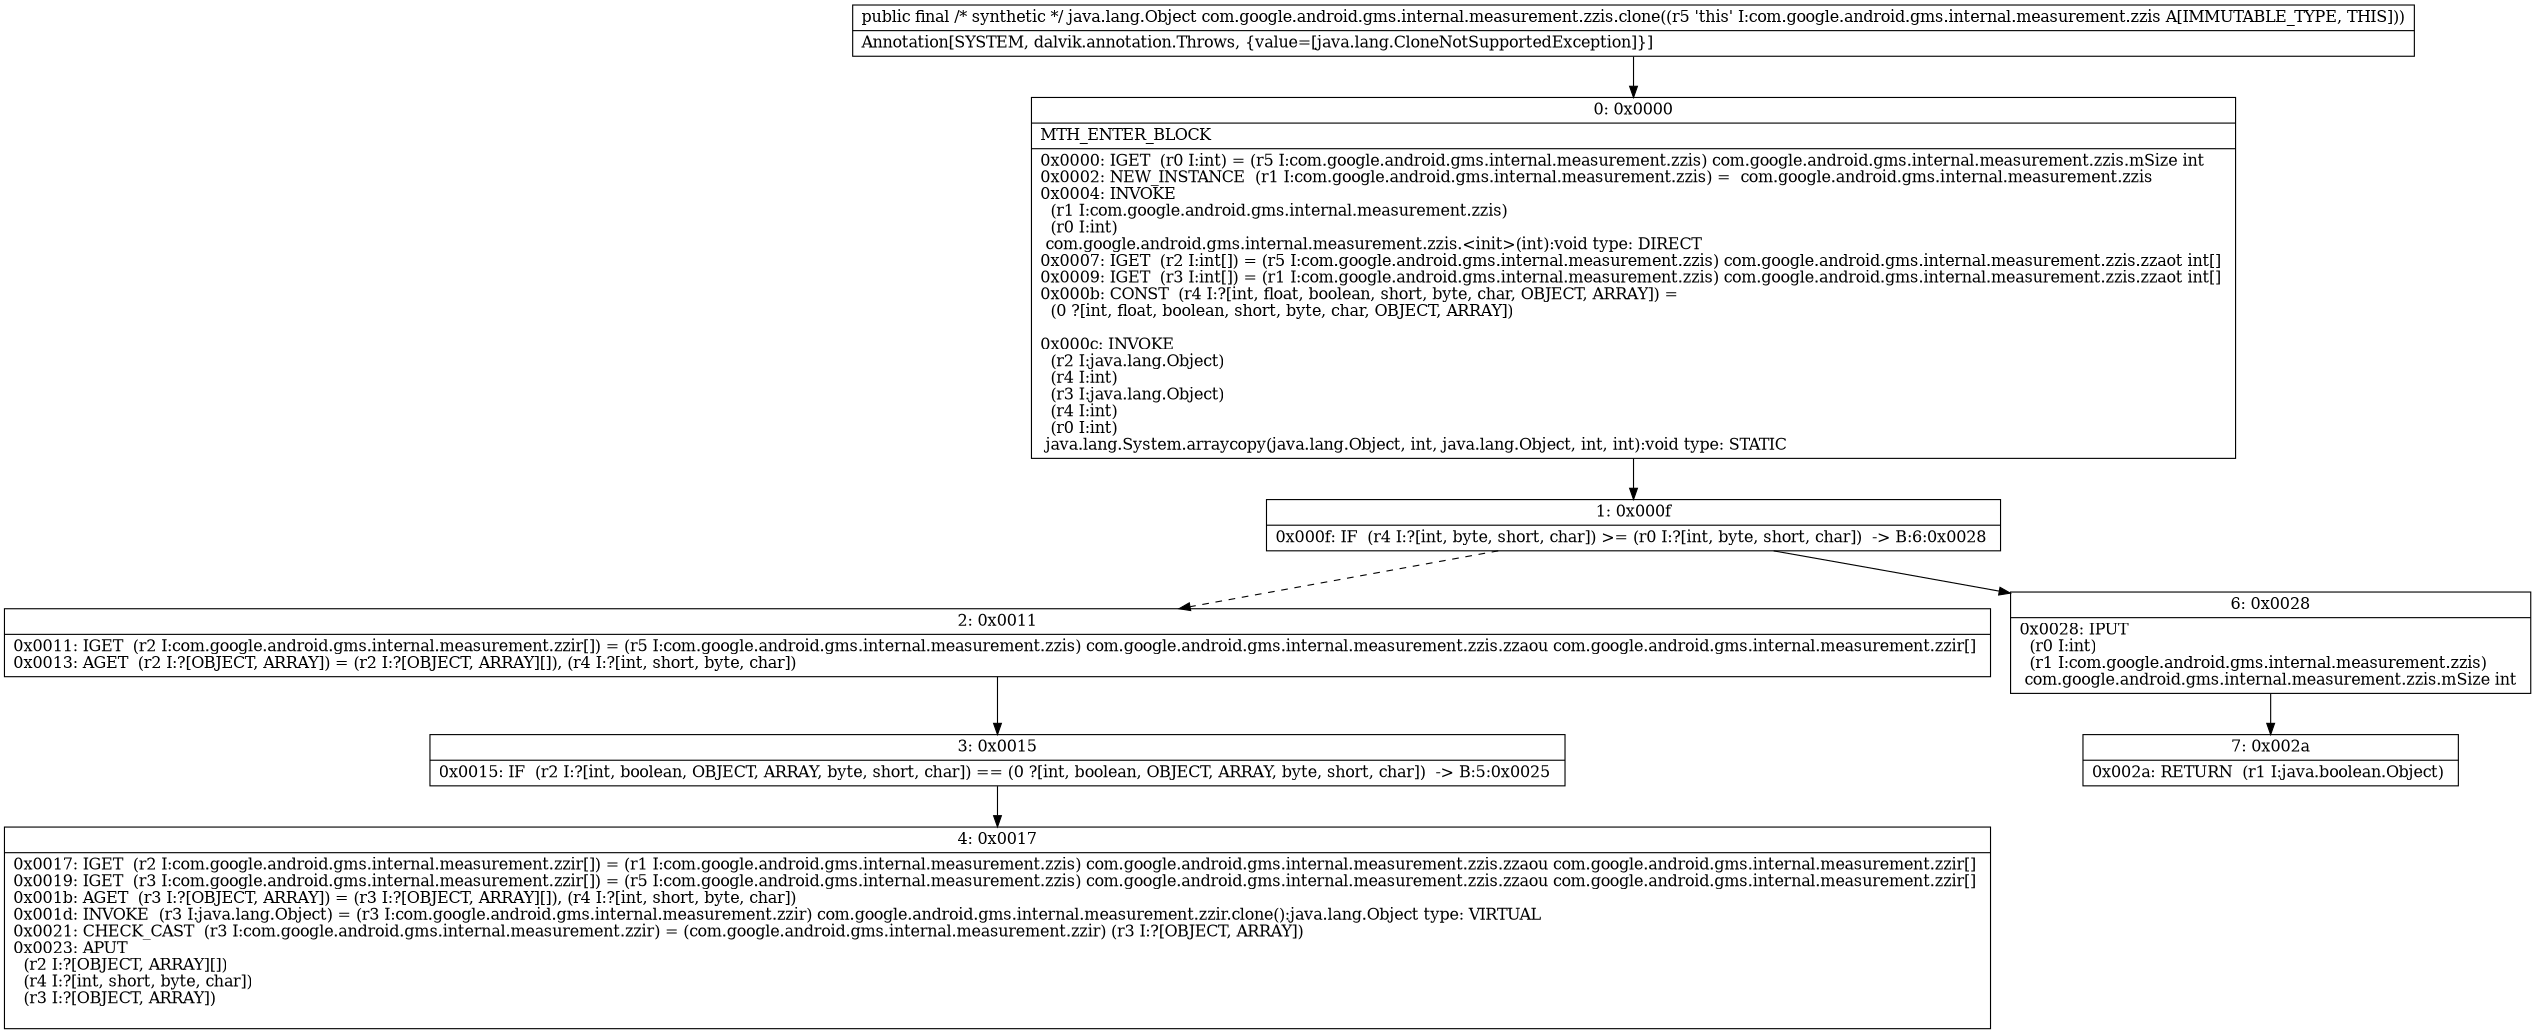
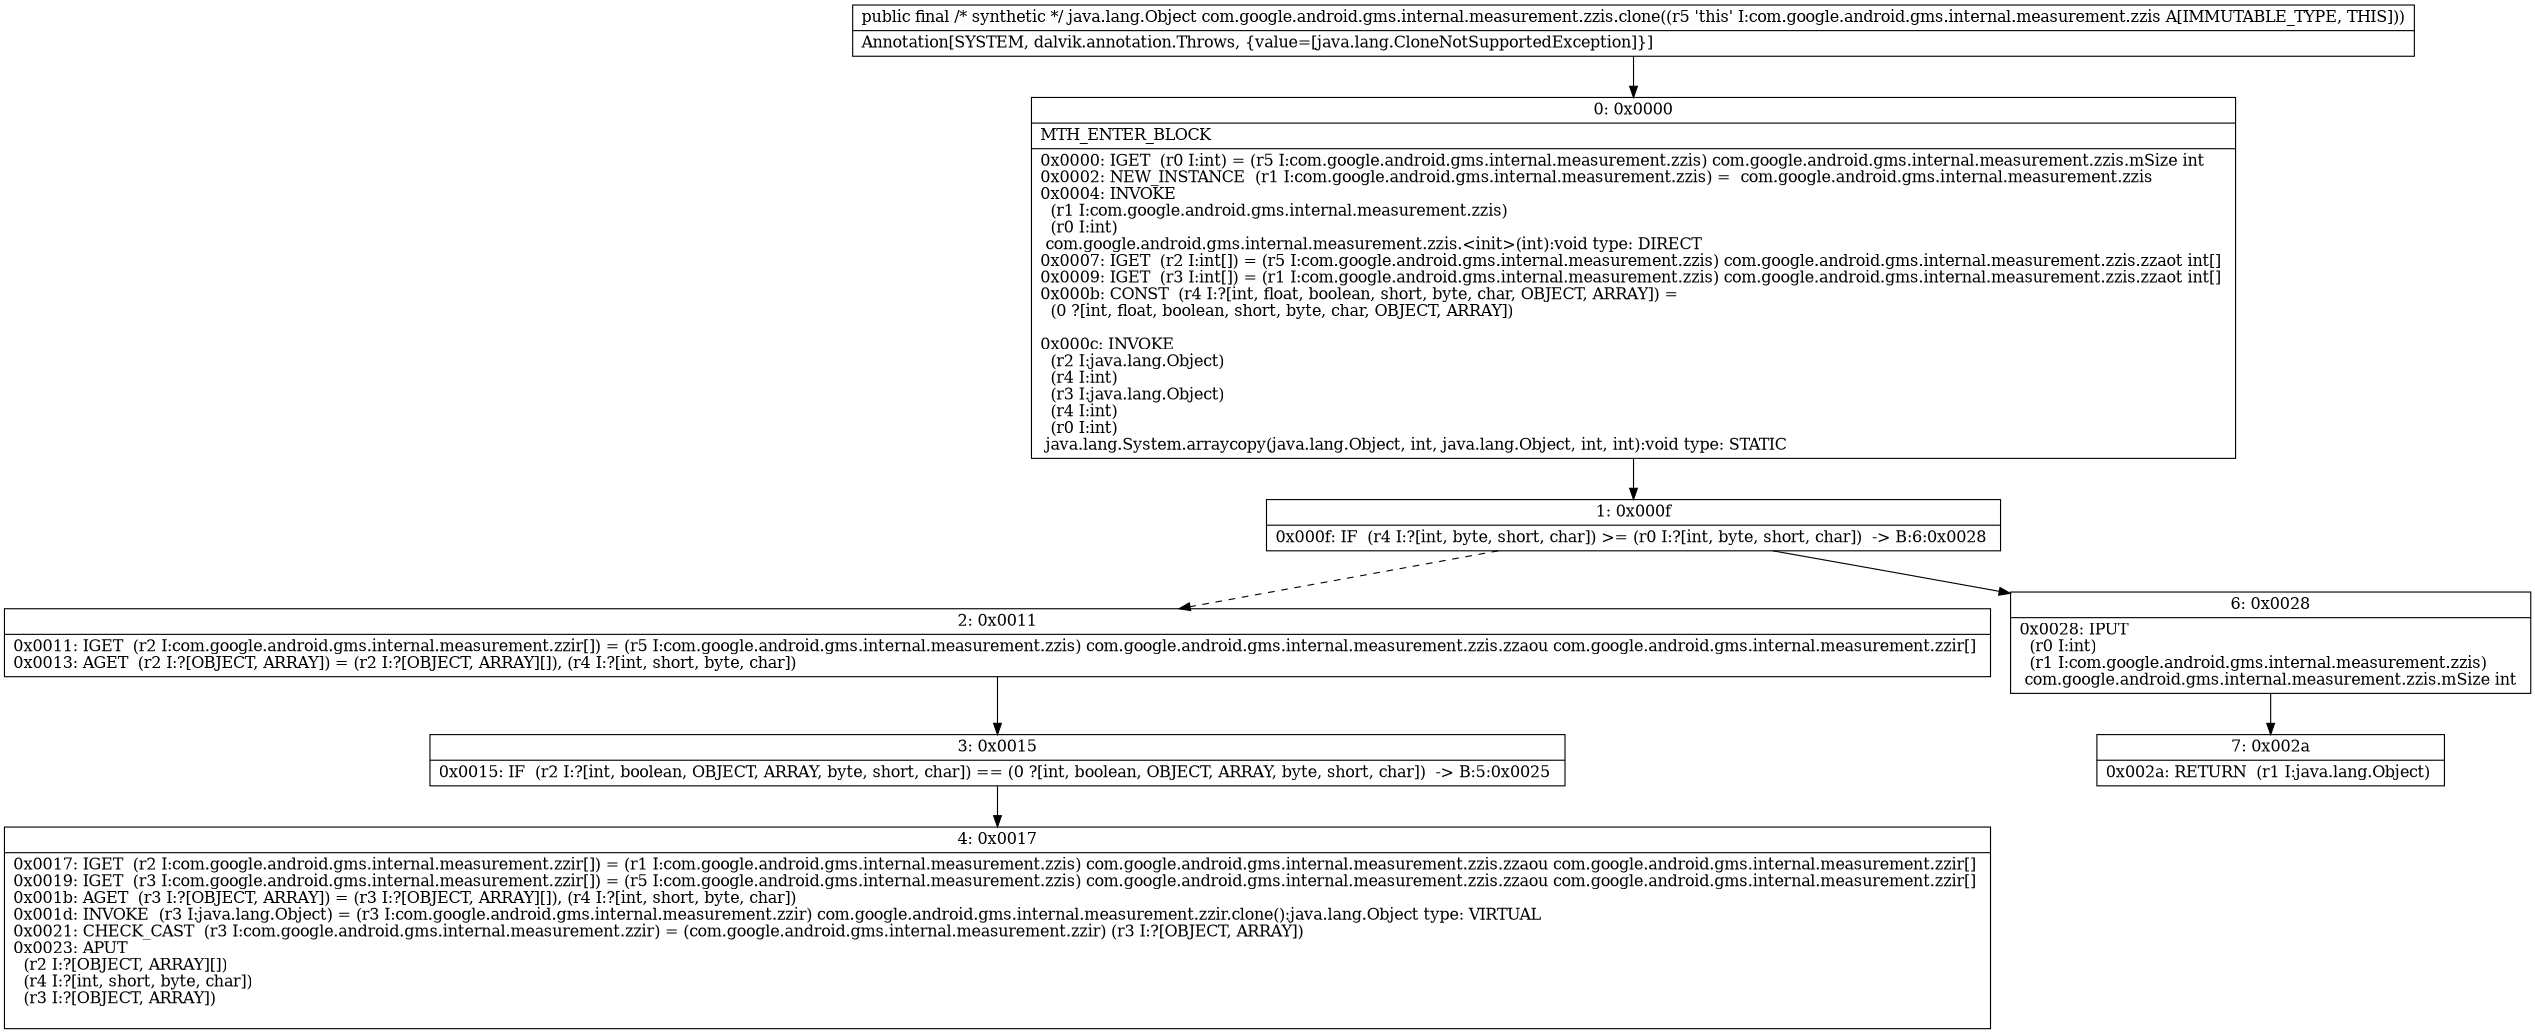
(2271, 772) -> (2271, 772)
